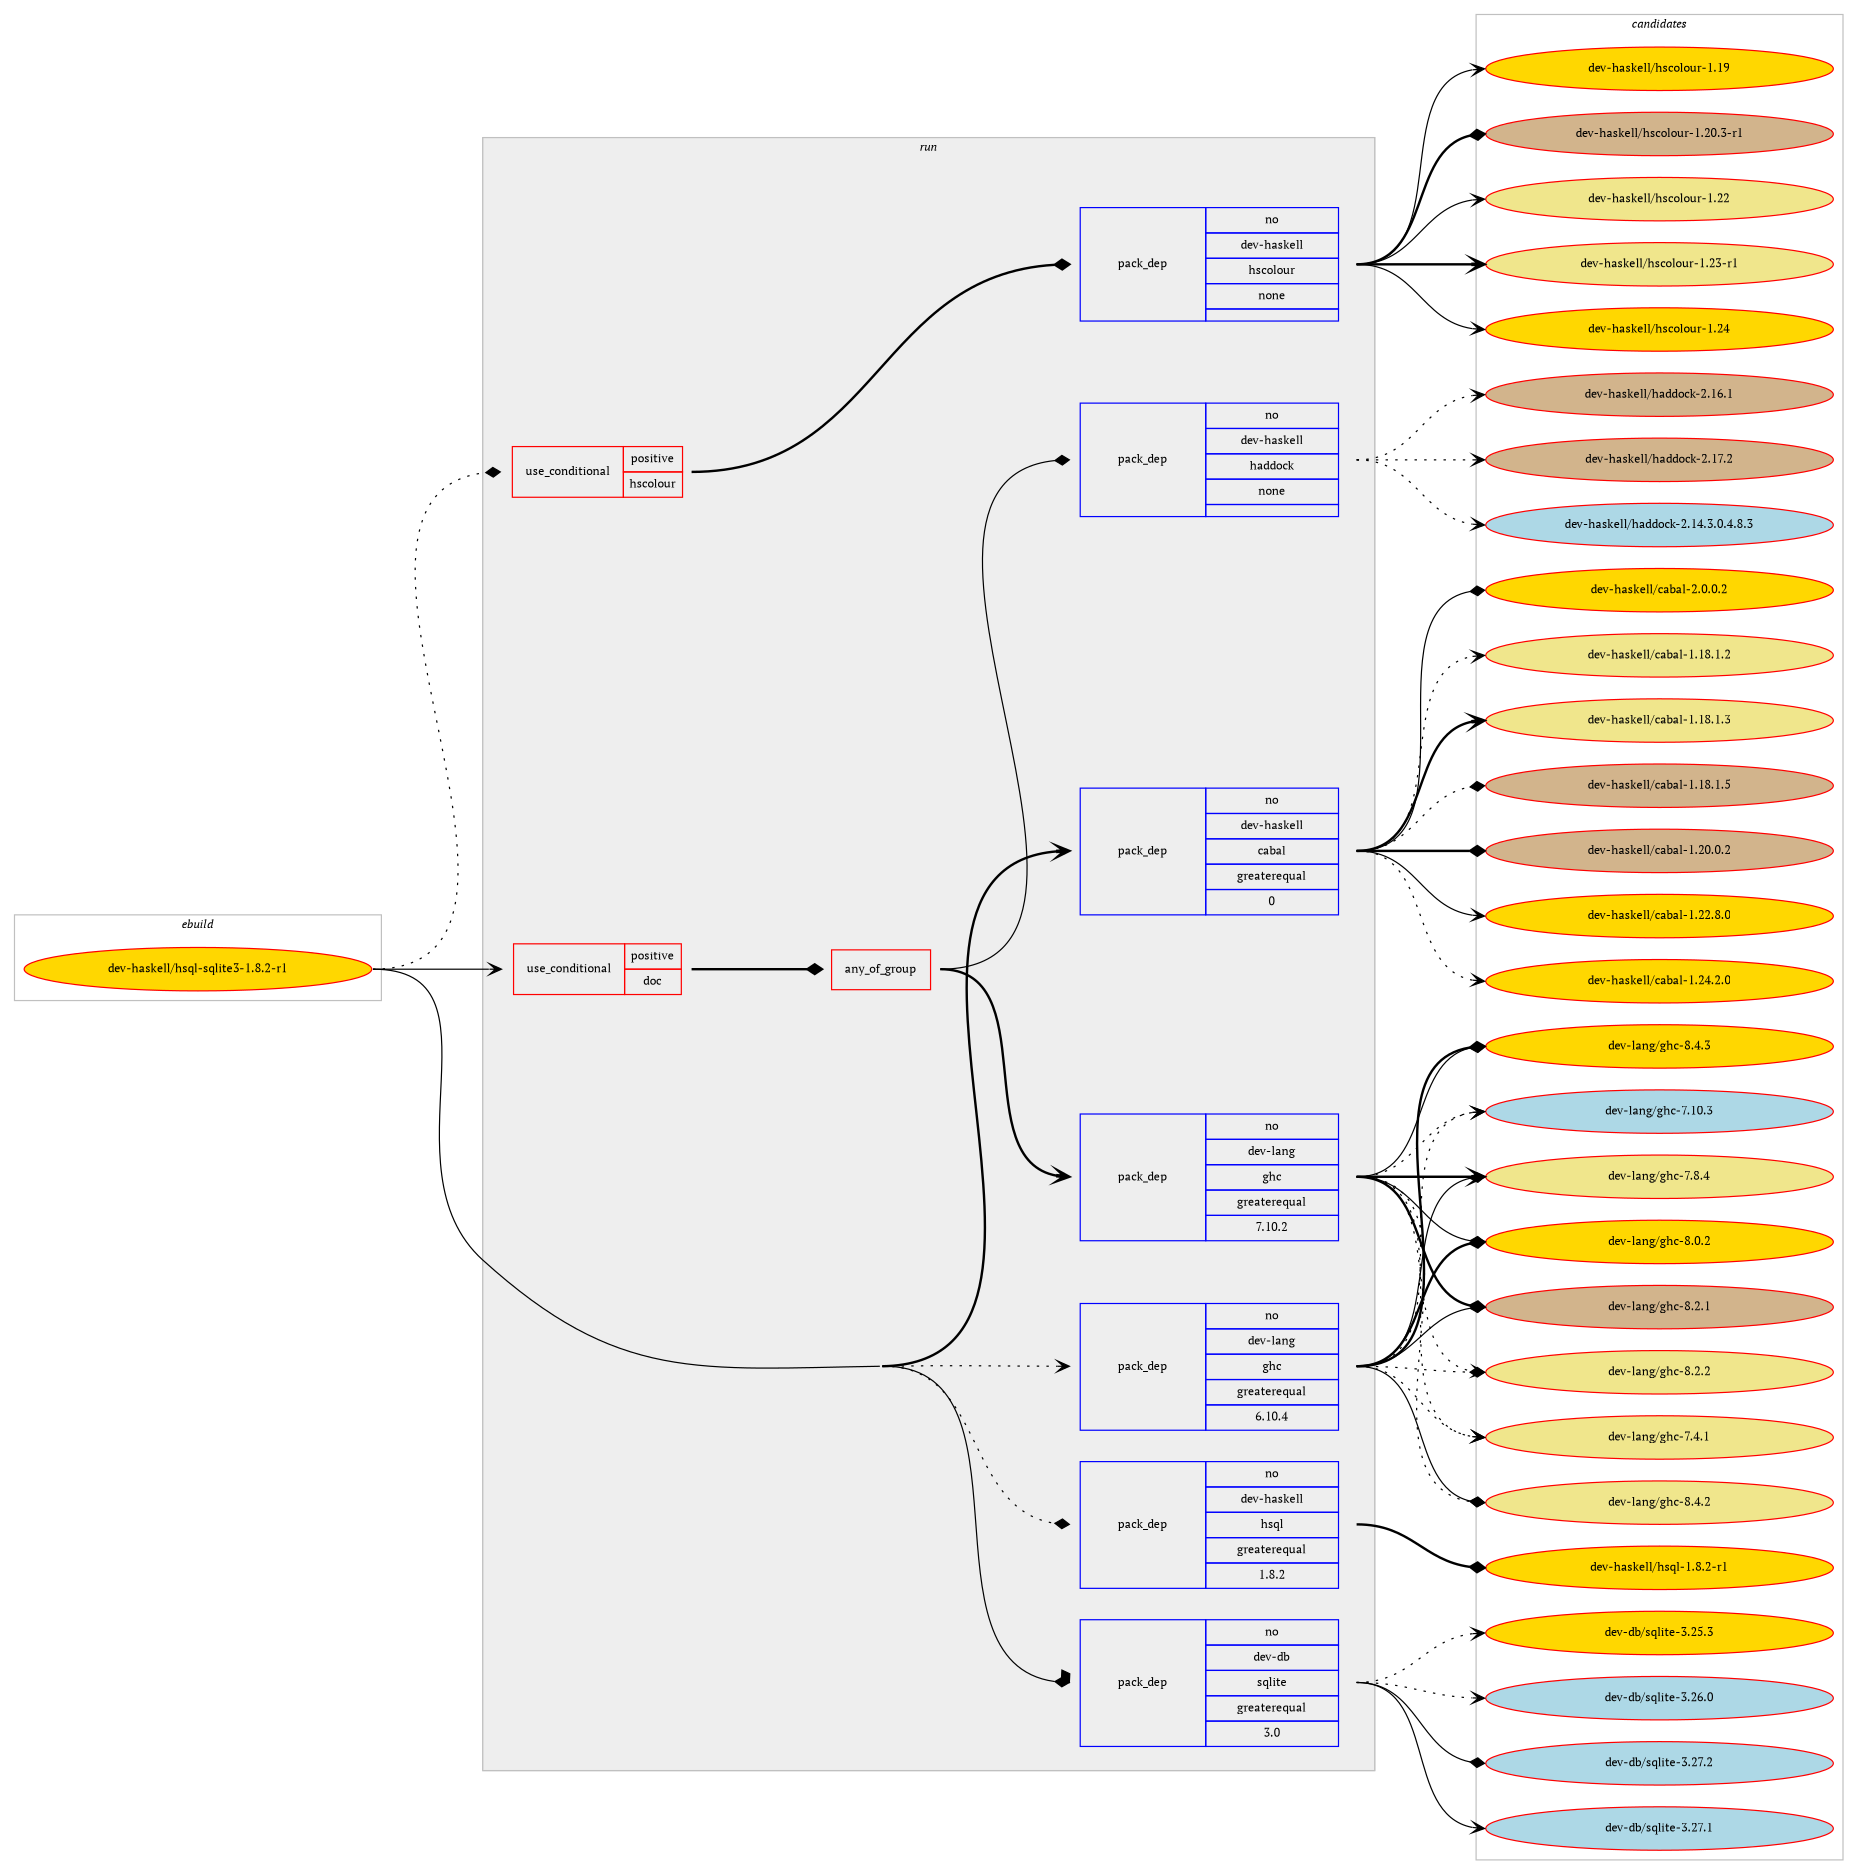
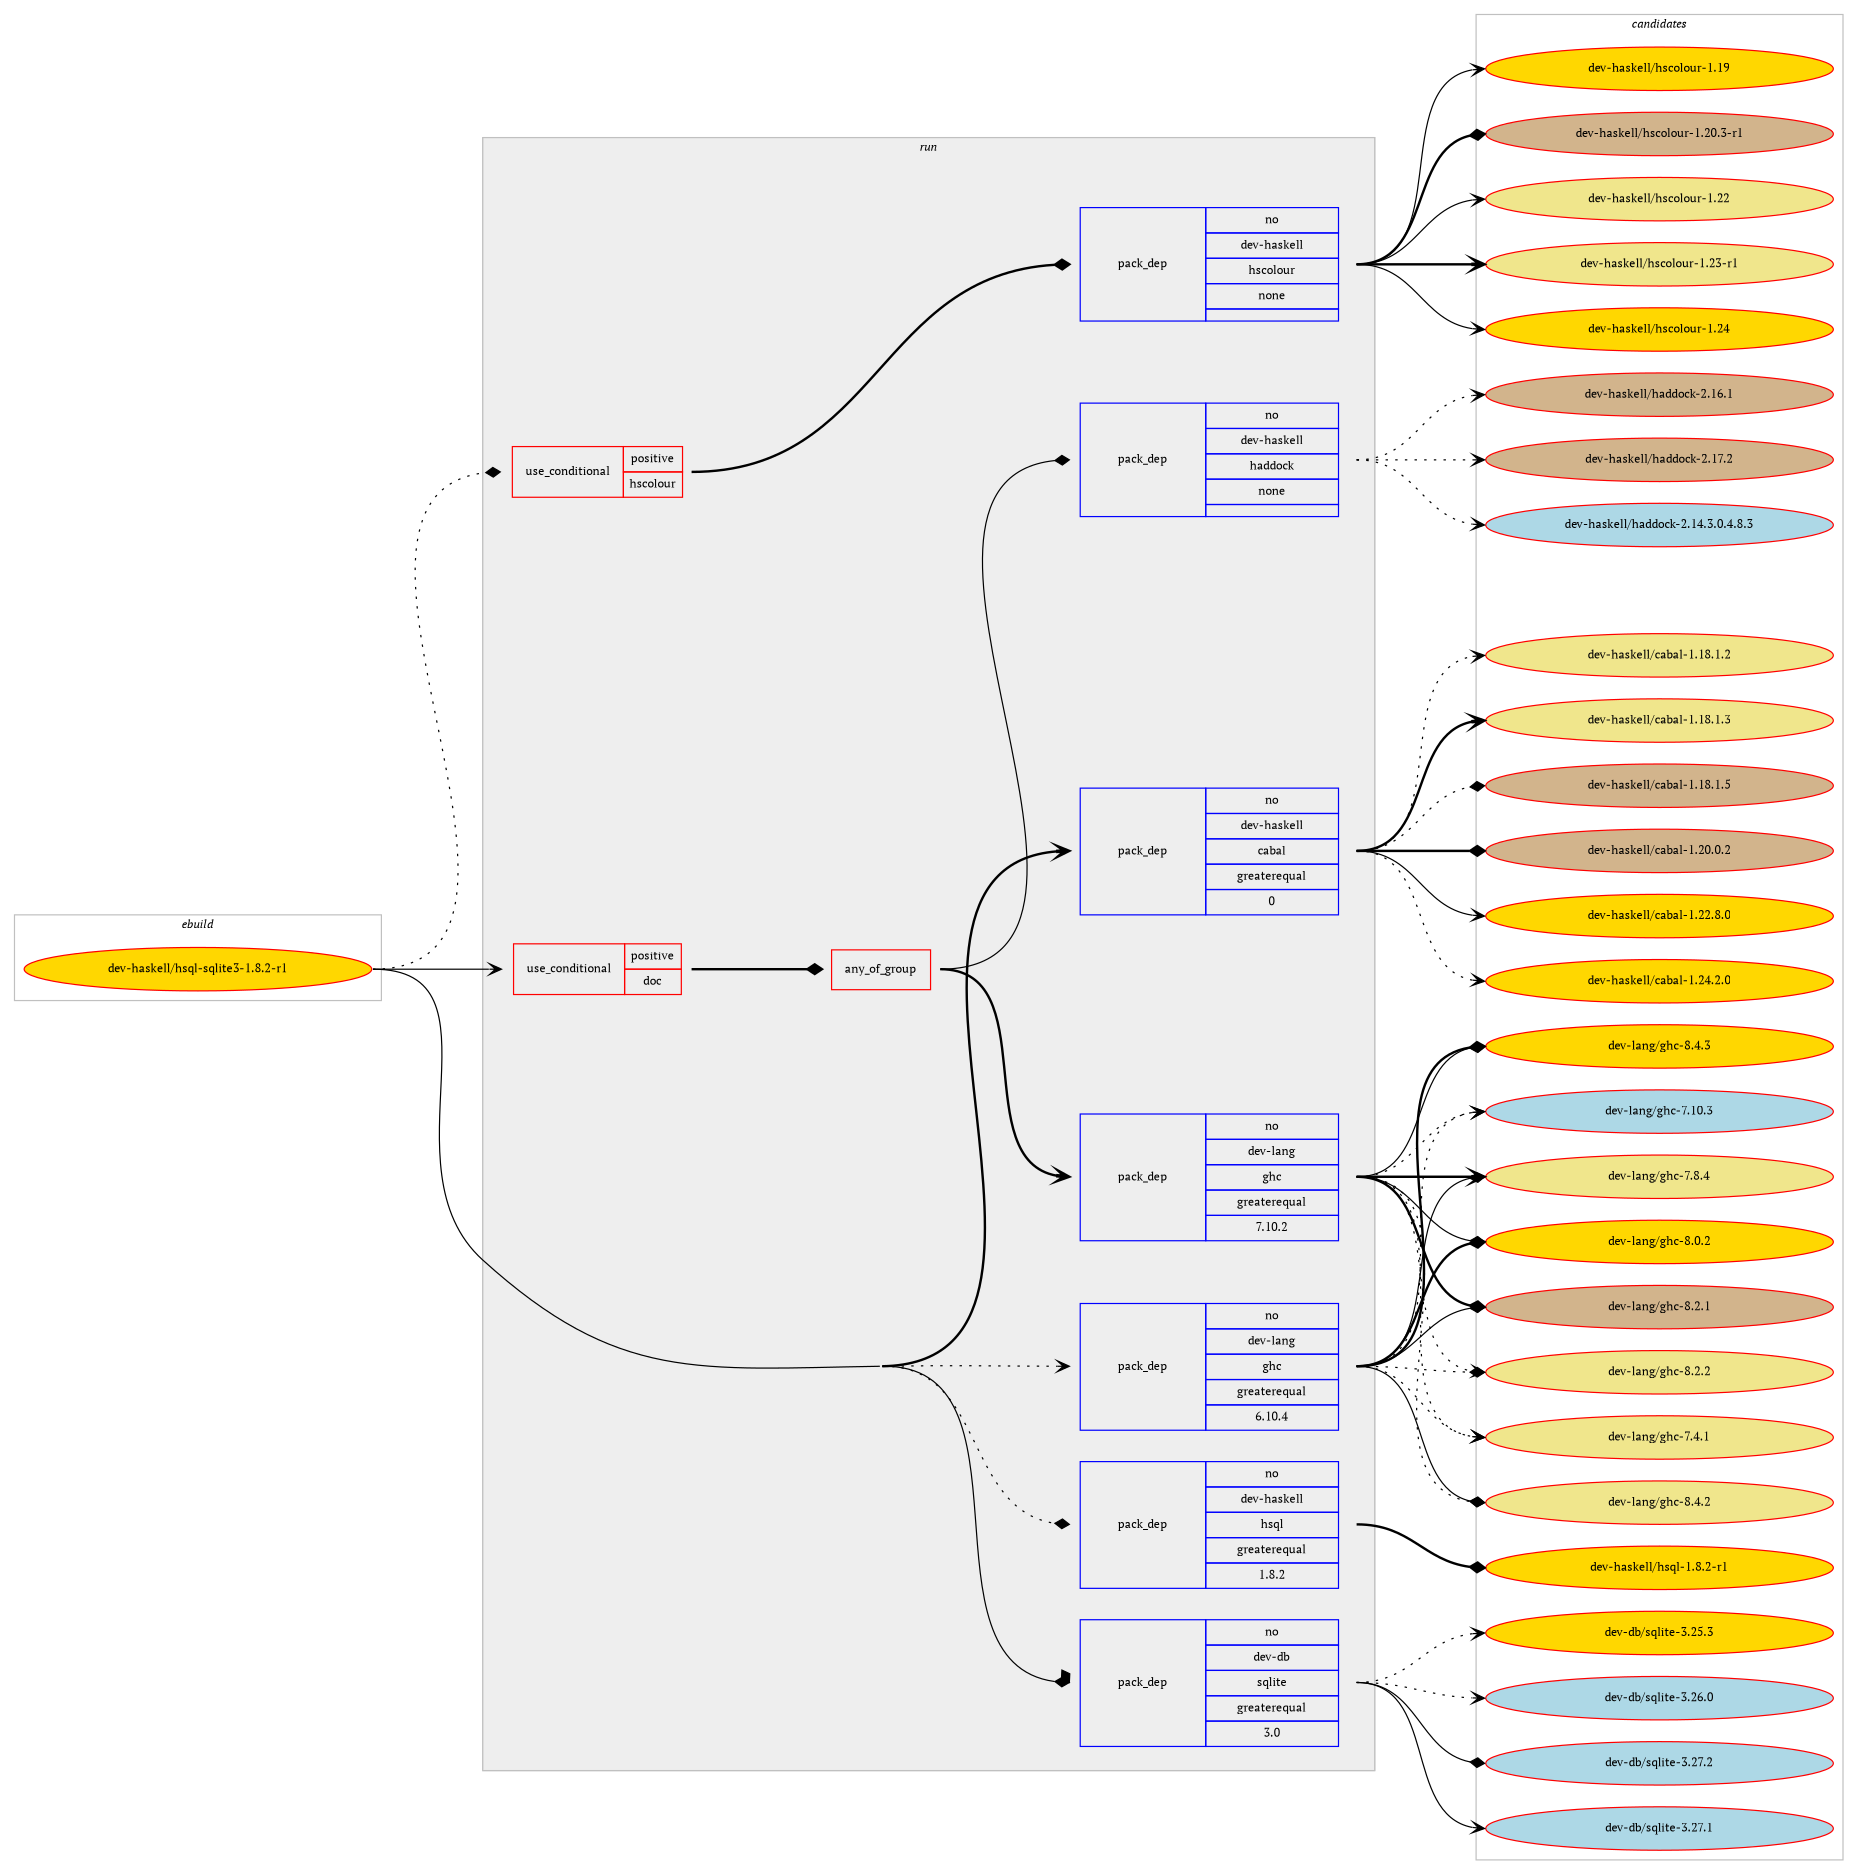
(1660, 590) -> none
